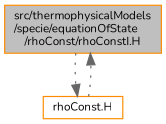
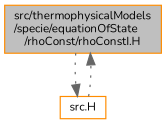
(83, 108) -> (83, 108)
